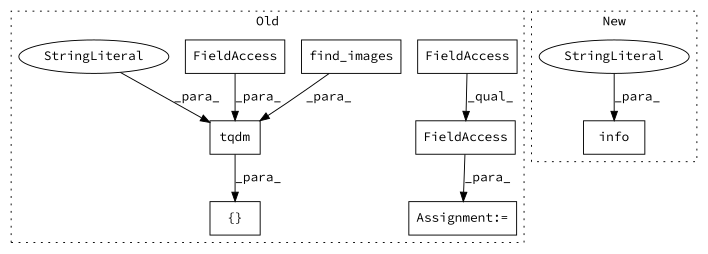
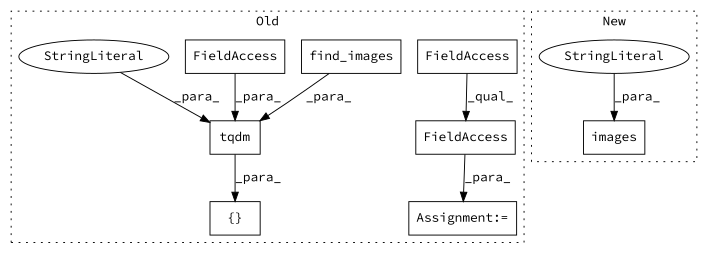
(614, 138) -> (614, 138)
